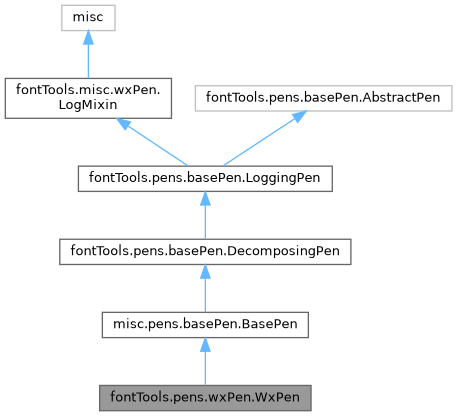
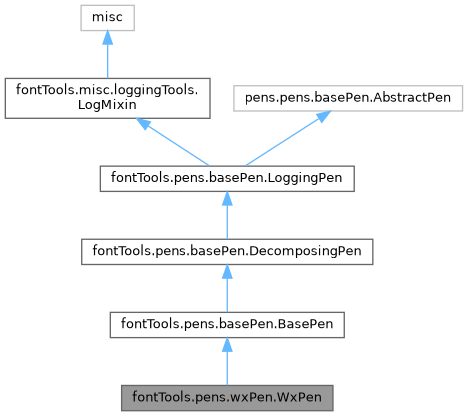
(88, 98) -> (108, 98)
(324, 98) -> (348, 98)
(205, 325) -> (227, 325)
